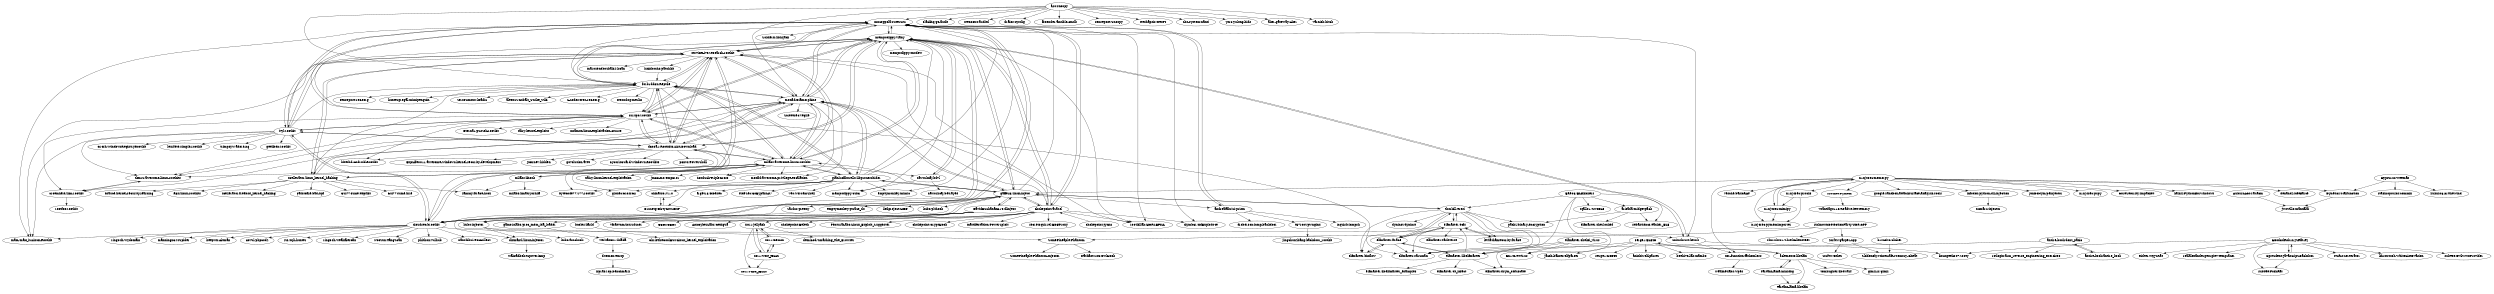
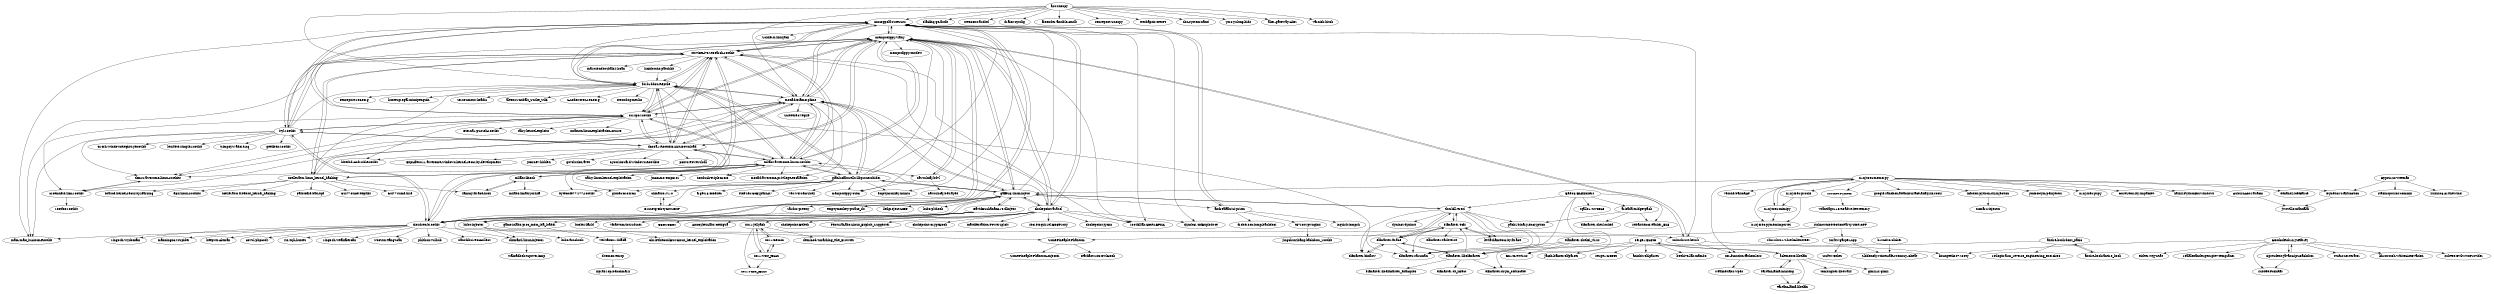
none -> (501, 186)
(1076, 217) -> (1072, 217)
